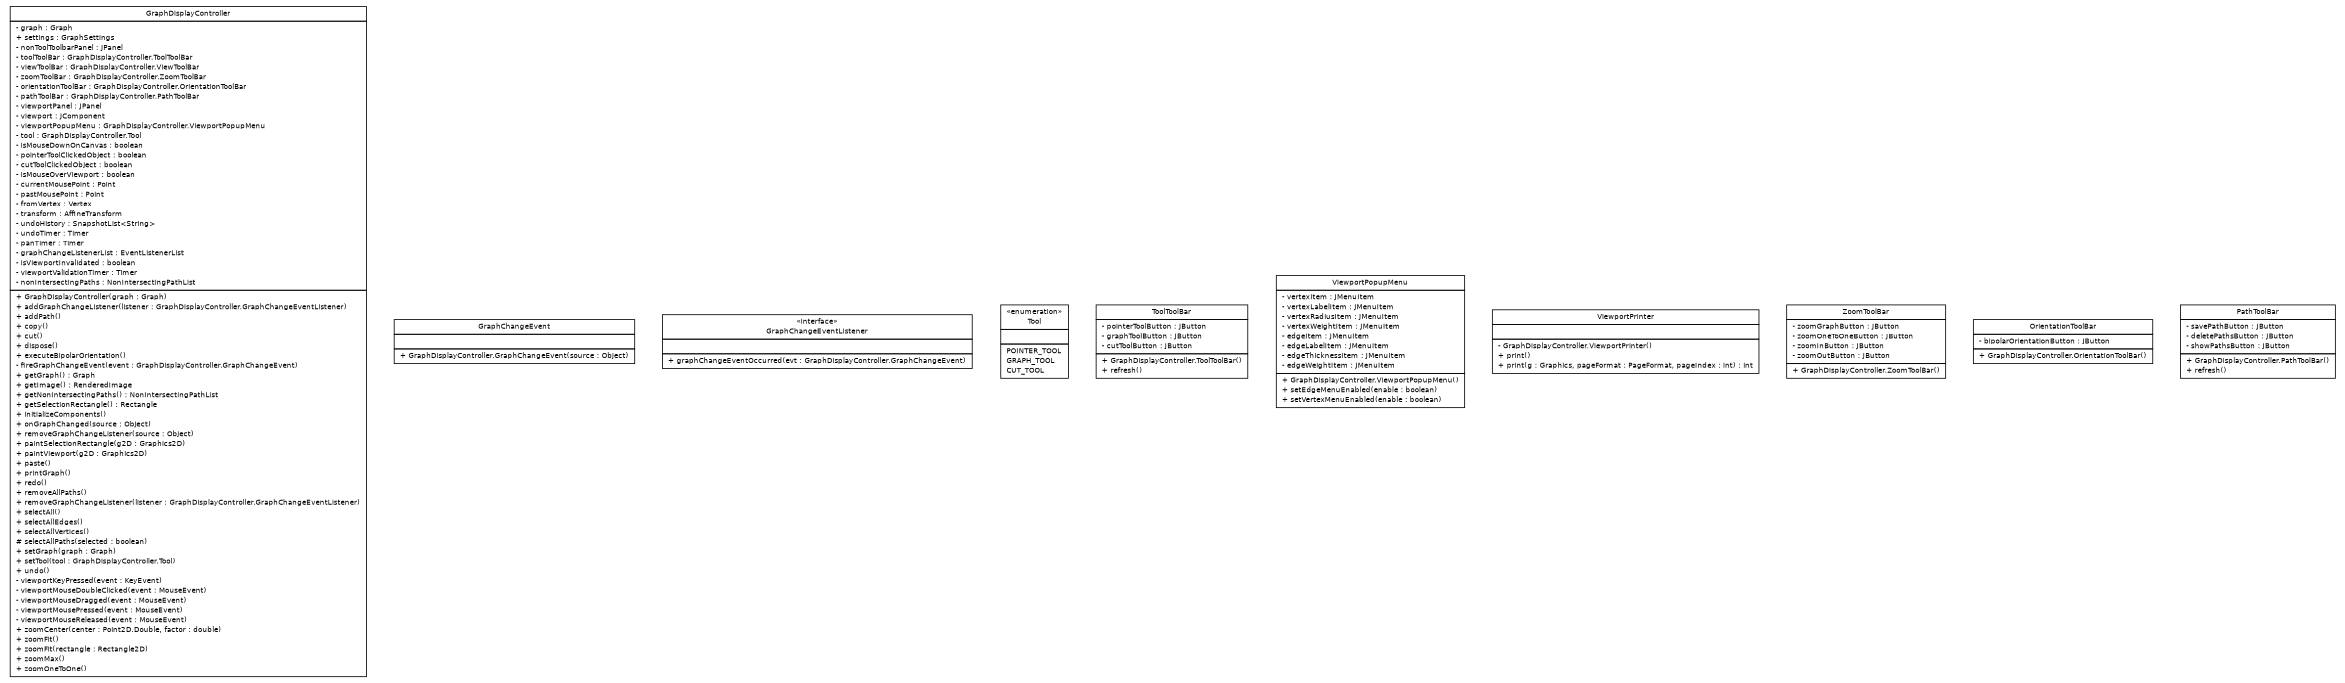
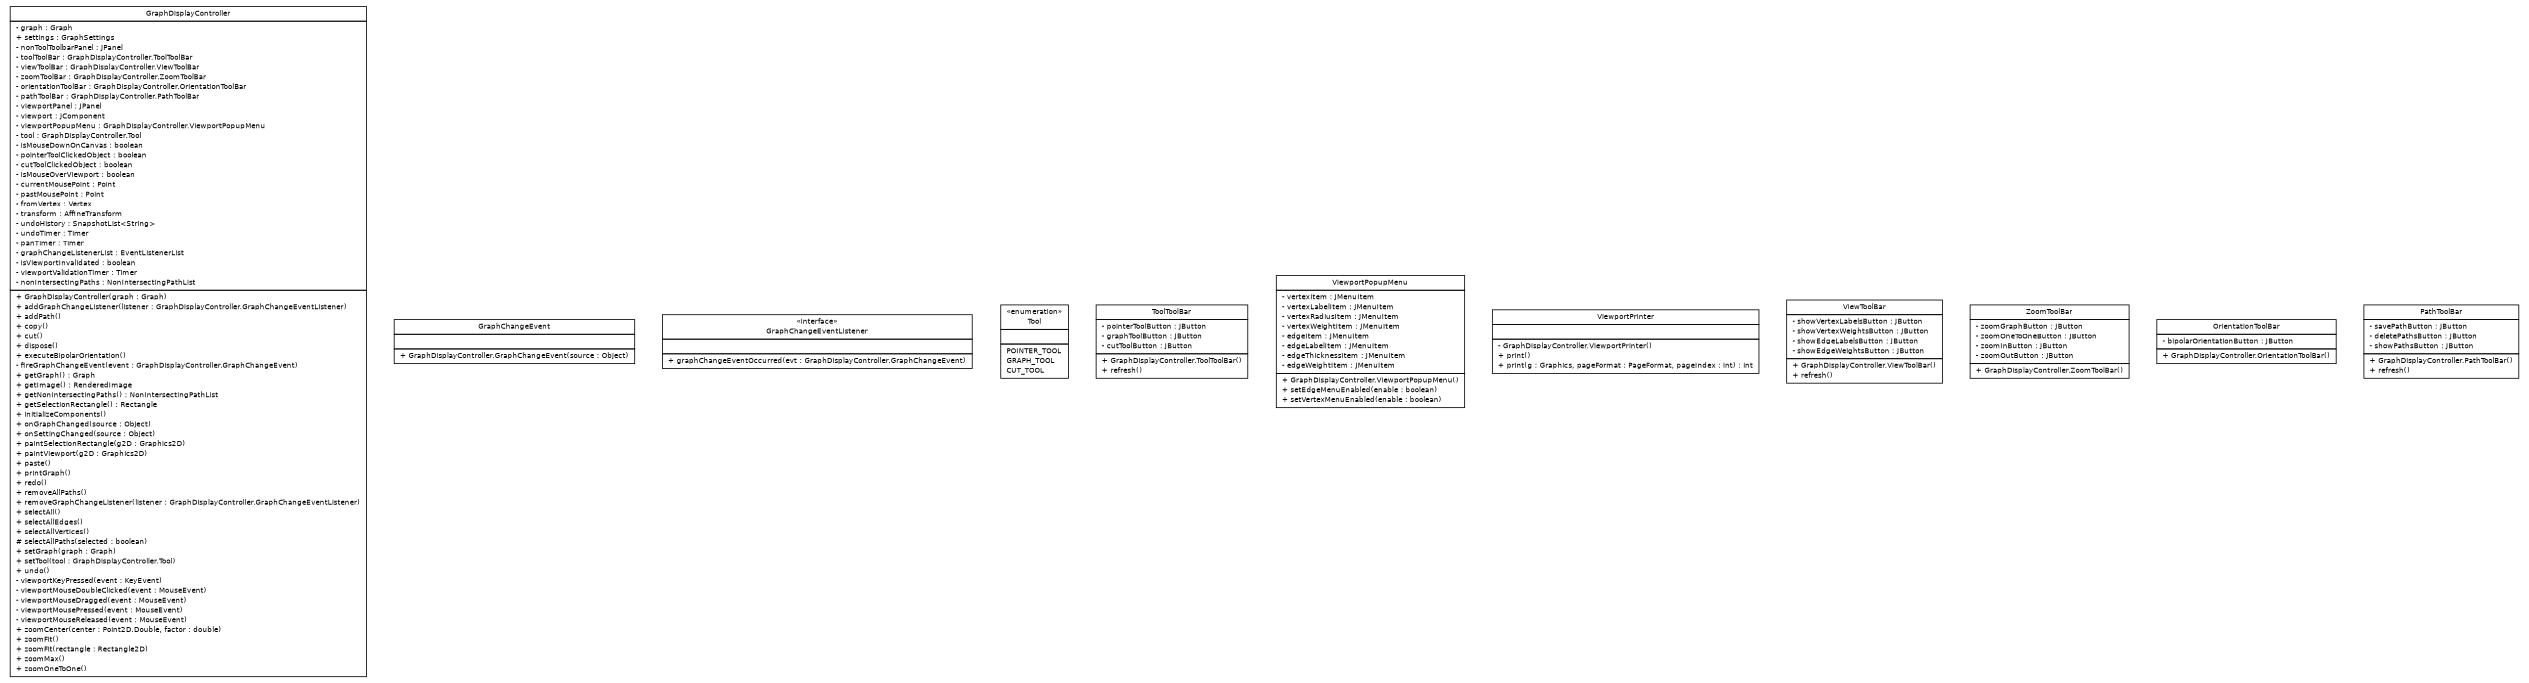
none -> (1864, 342)
(105, 434) -> (86, 434)
